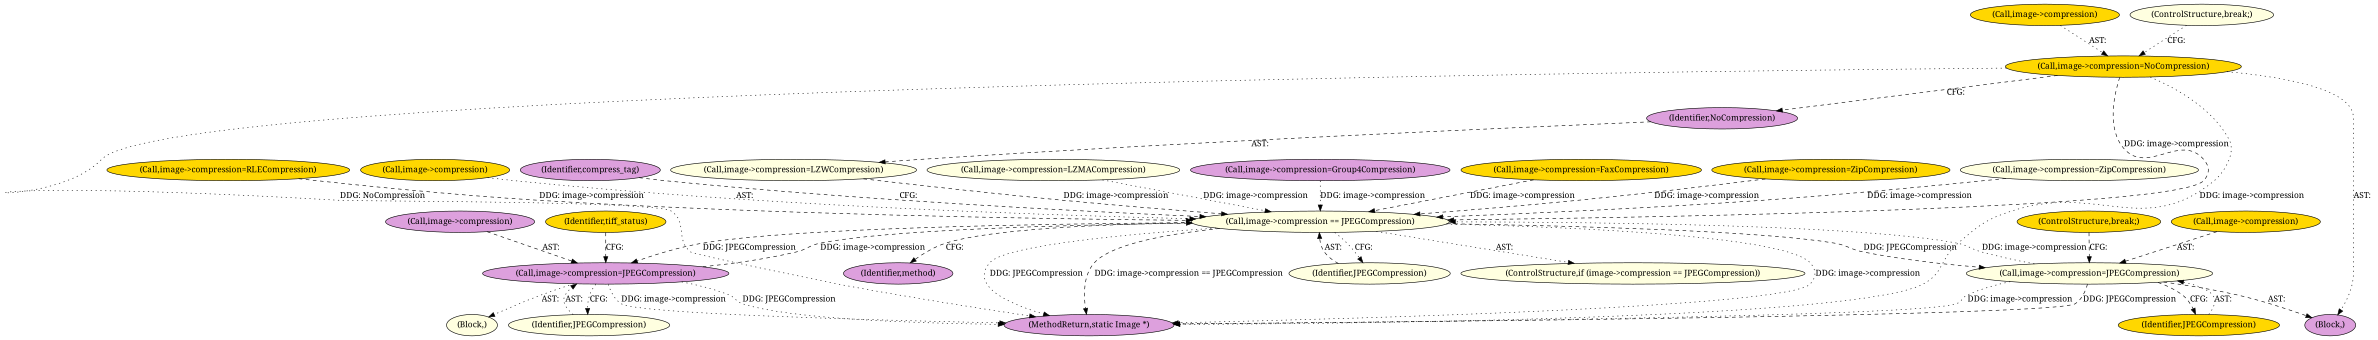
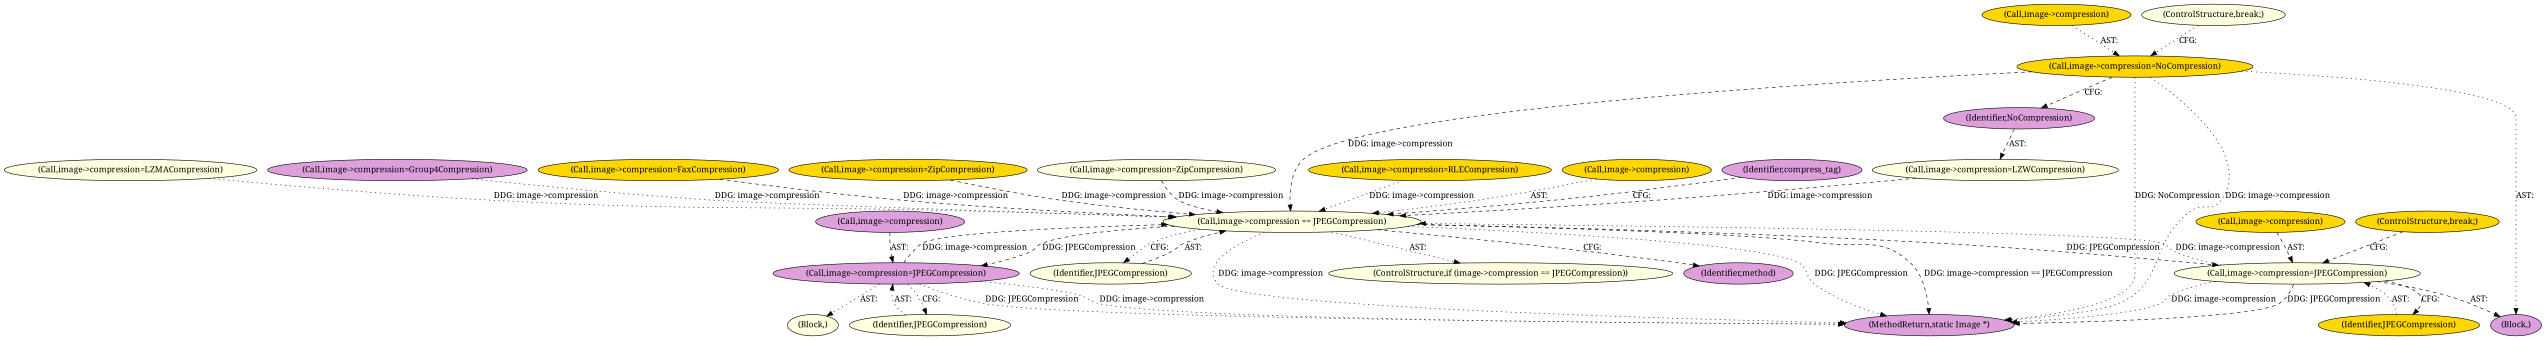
(742, 210) -> (1364, 195)
(606, 222) -> none
